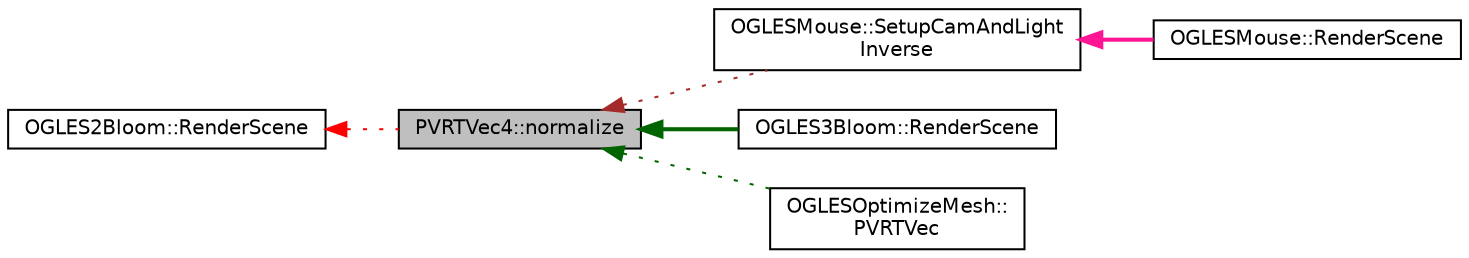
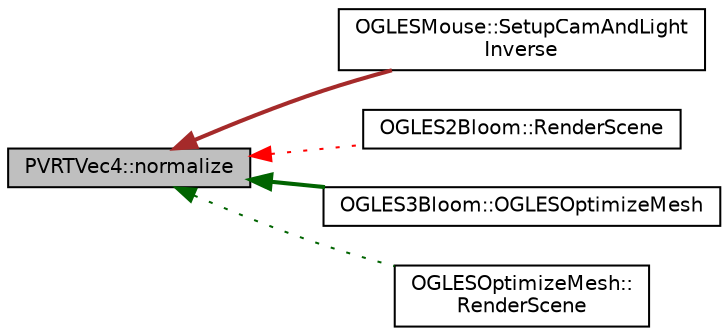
(1307, 40) -> none
(695, 88) -> (292, 102)
(373, 129) -> (317, 149)
(897, 129) -> (522, 207)
(897, 219) -> (522, 296)
